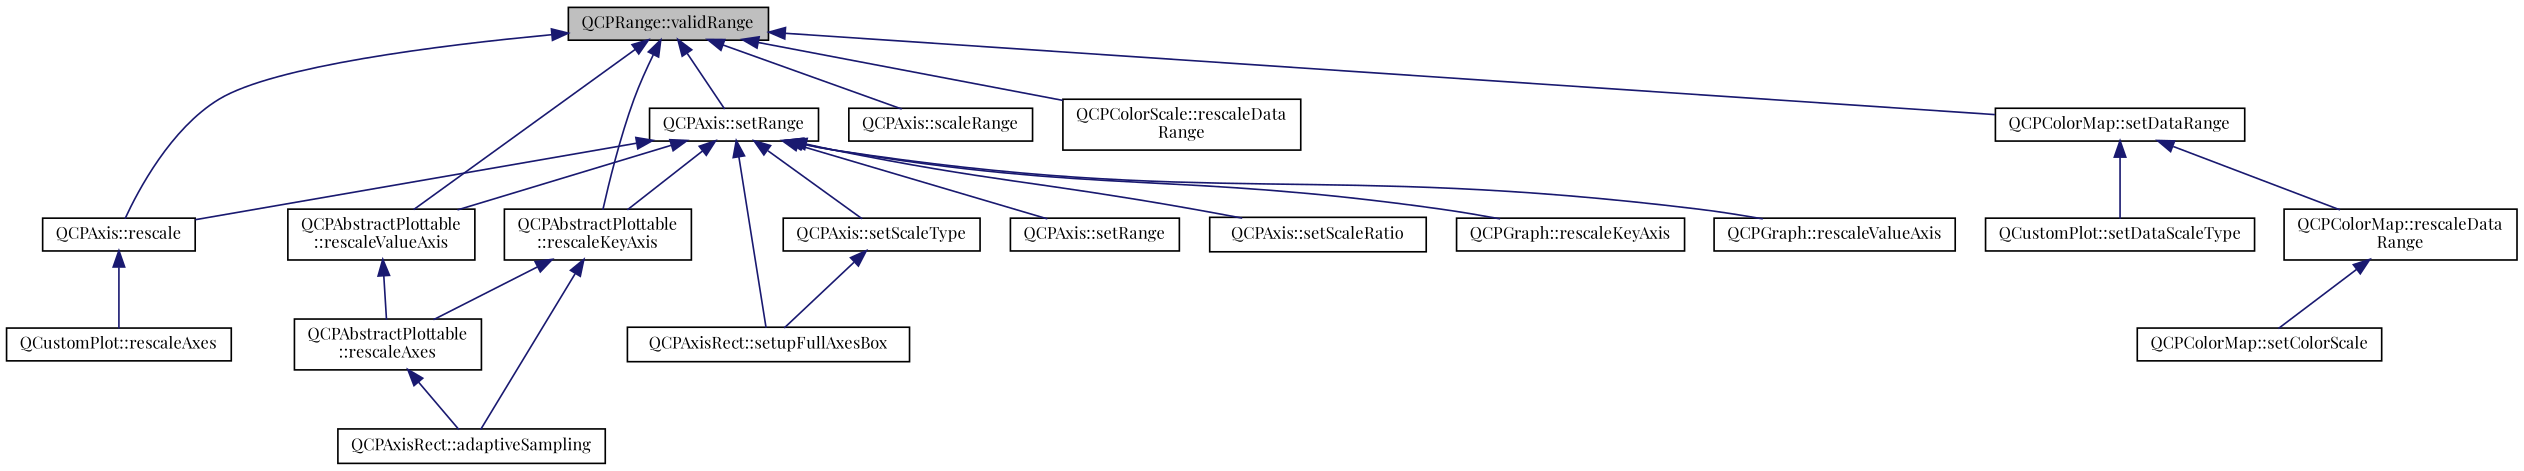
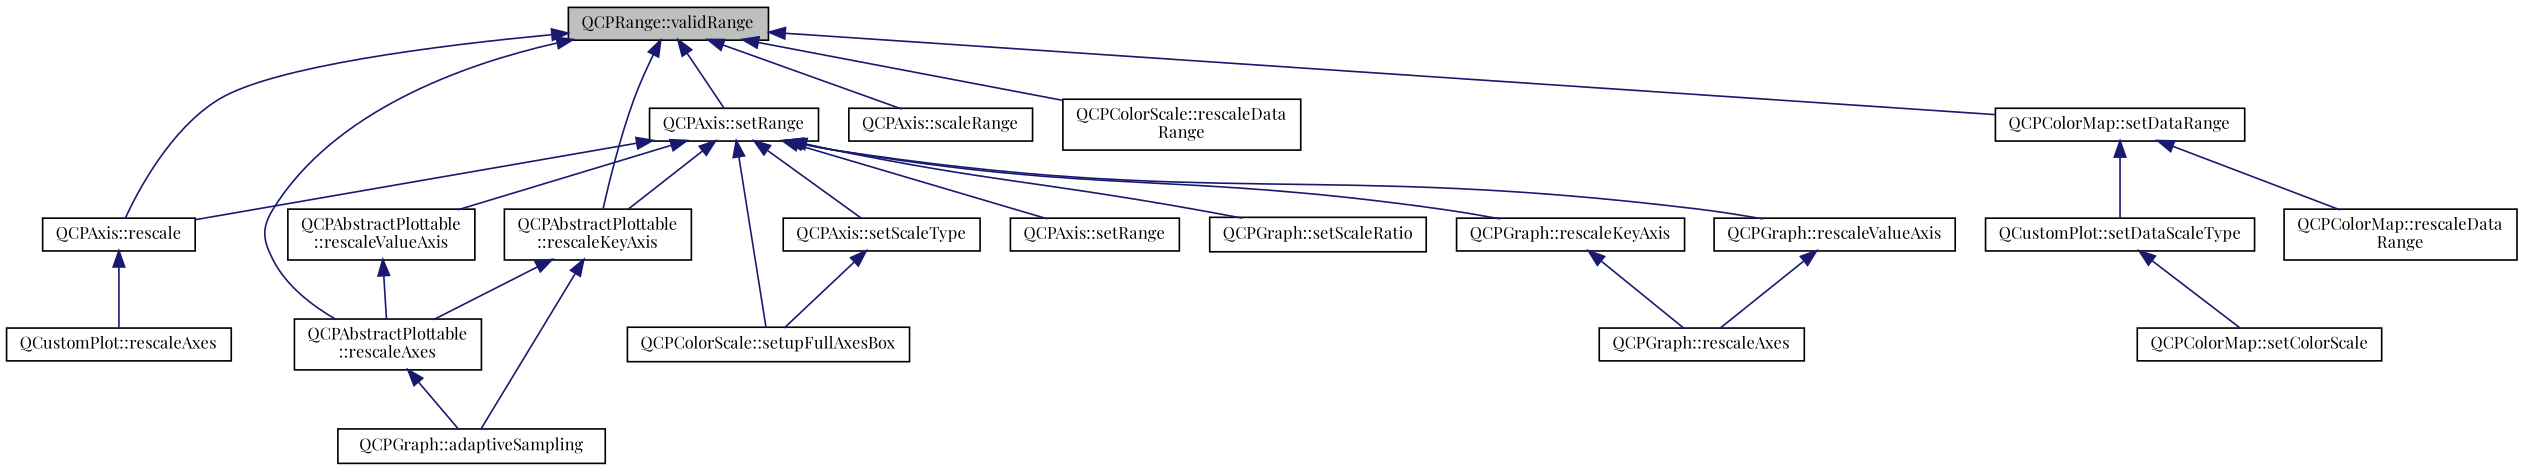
(524, 130) -> (339, 138)
(1318, 235) -> (1318, 235)
(2318, 299) -> (2197, 295)
(768, 344) -> (768, 344)
none -> (1702, 344)
(472, 446) -> (472, 446)
